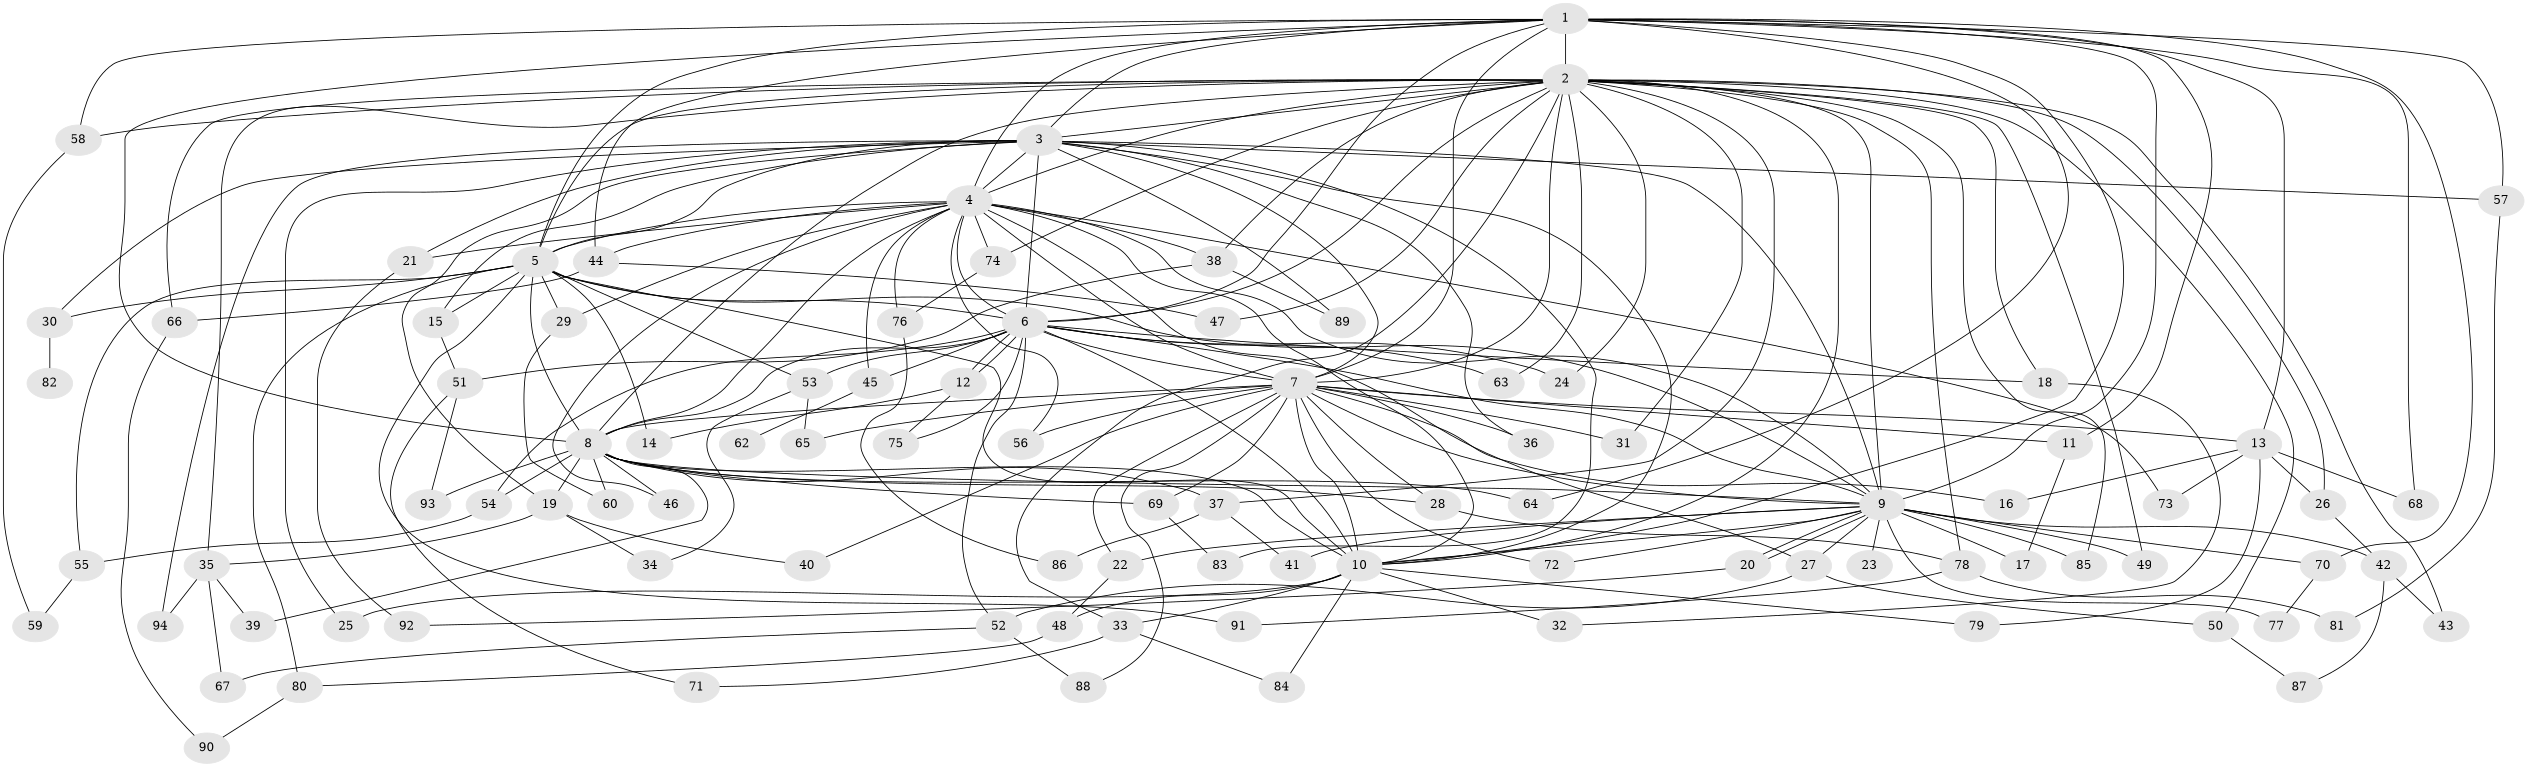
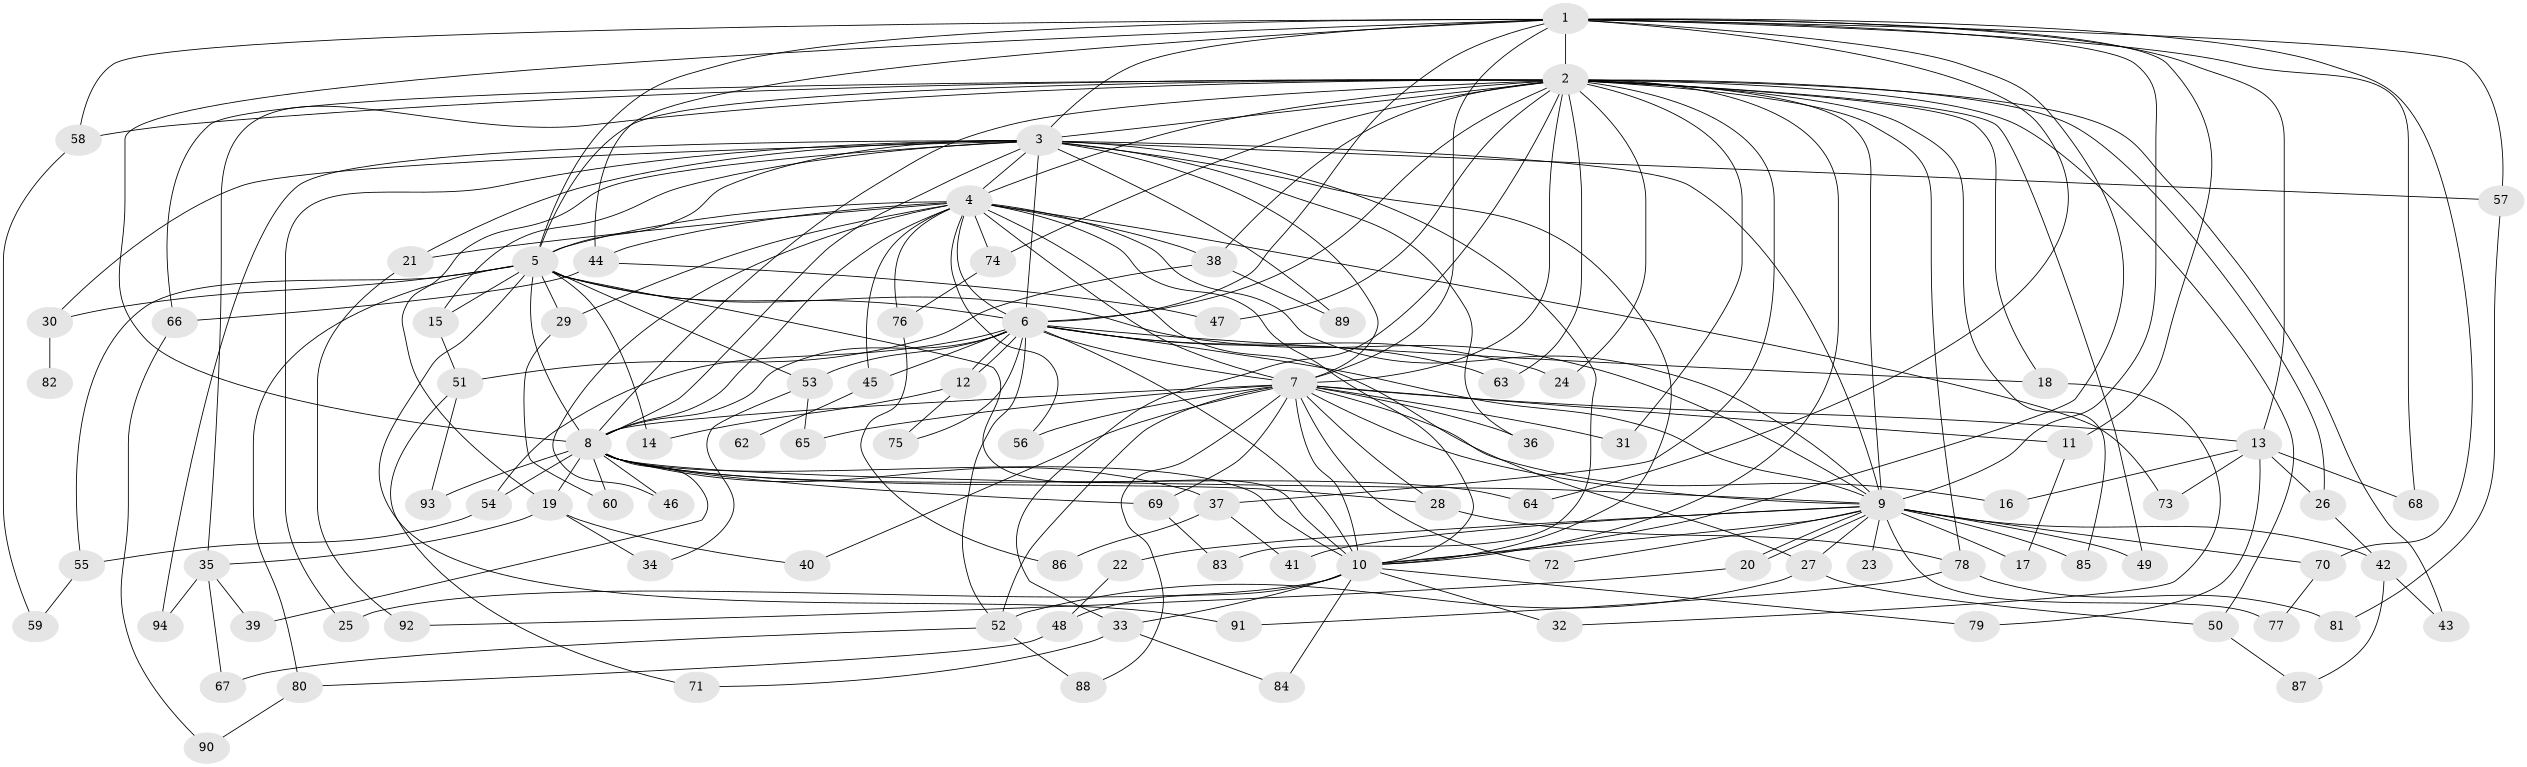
(1135, 51) -> none
none -> (810, 266)
(1157, 455) -> (1116, 457)
